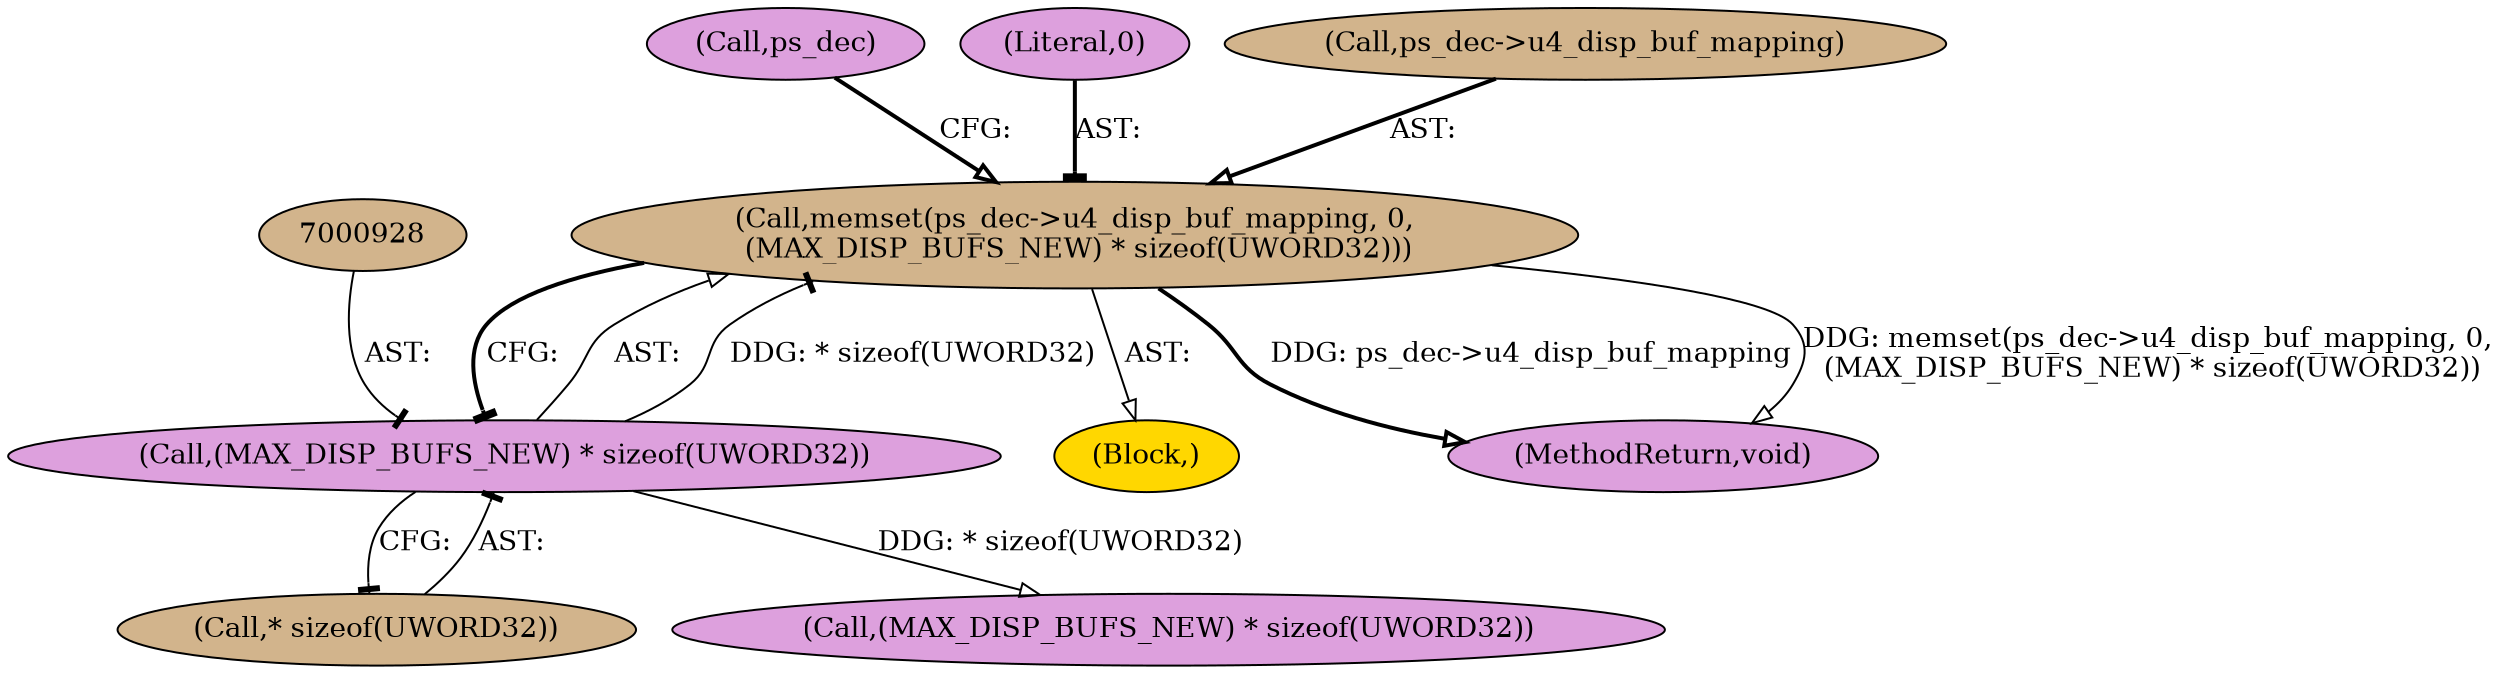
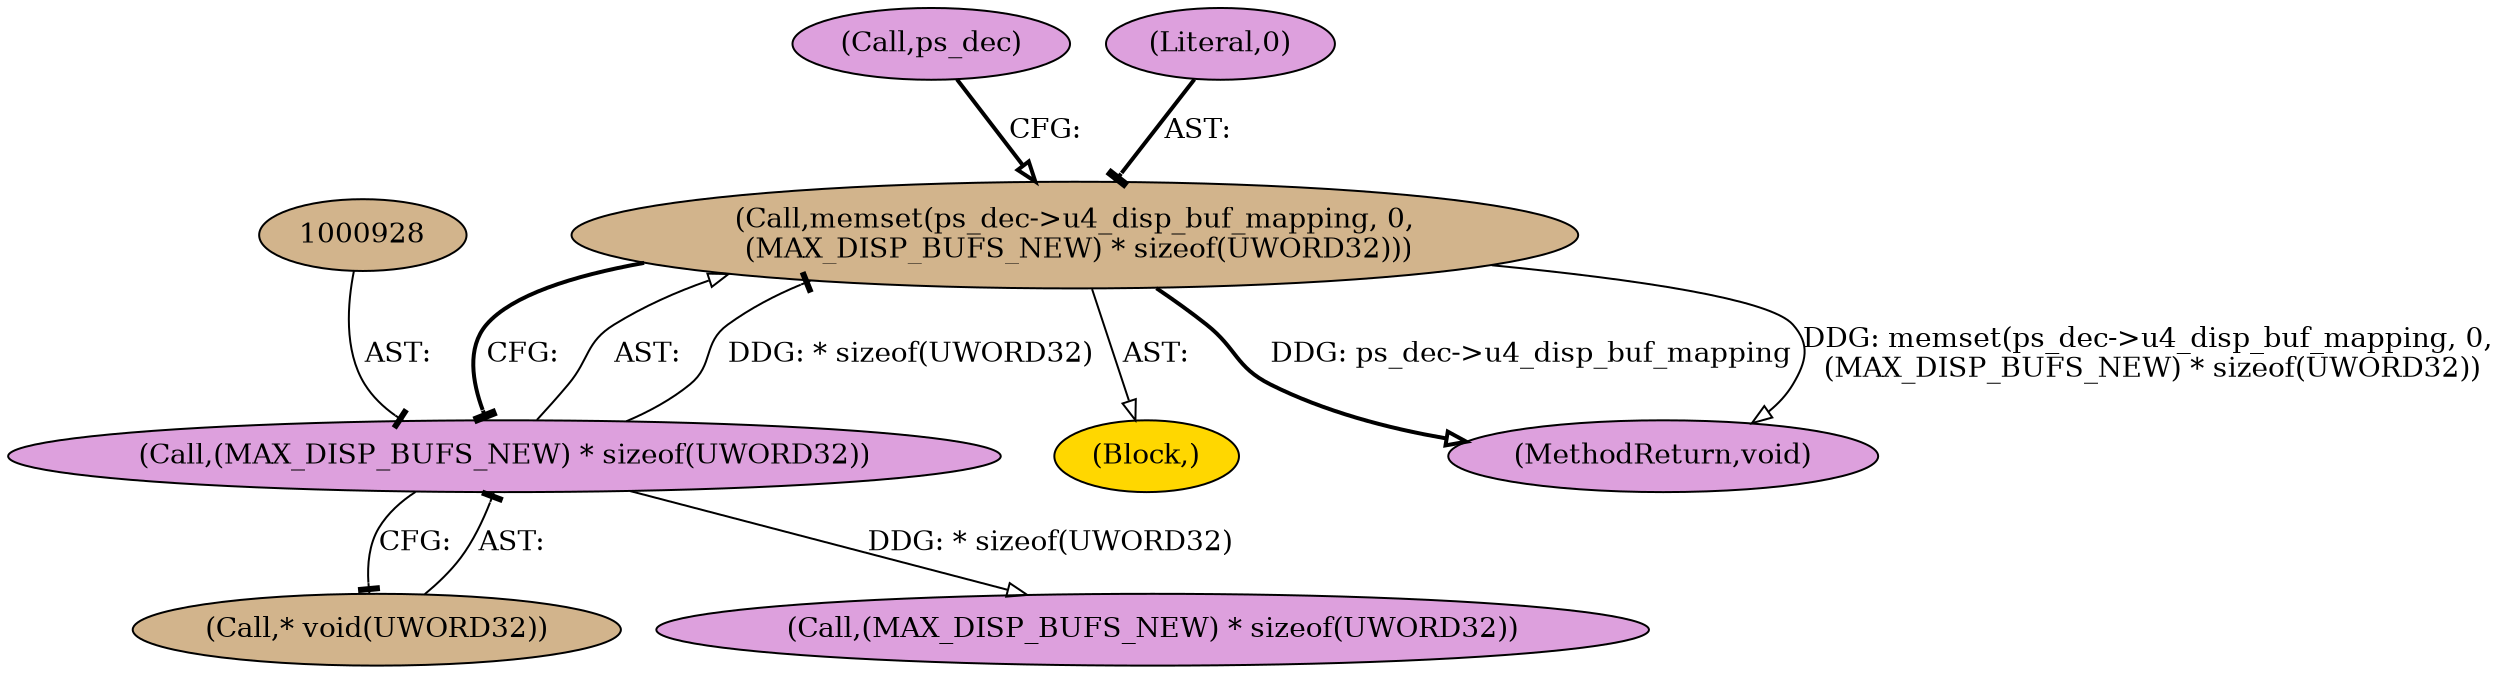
(1585, 44) -> none
(363, 235) -> (363, 235)
(377, 630) -> (377, 630)
